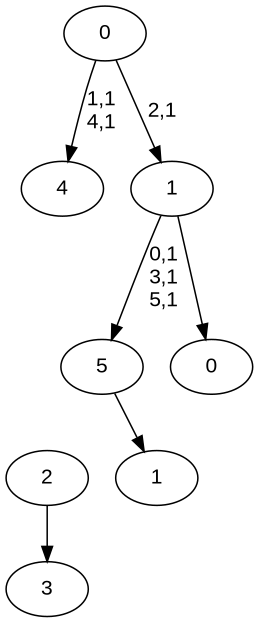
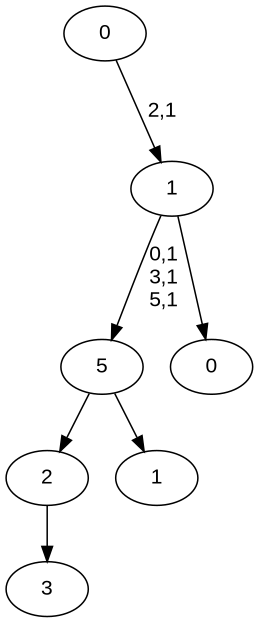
(62, 189) -> none
none -> (78, 415)
